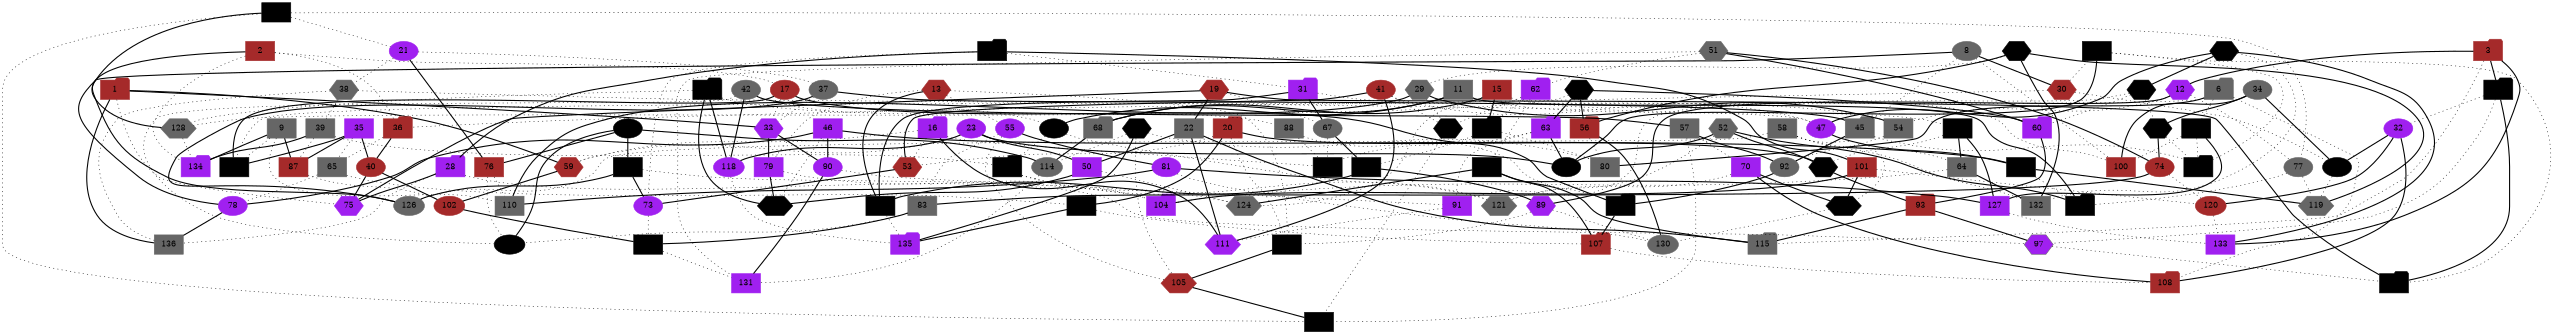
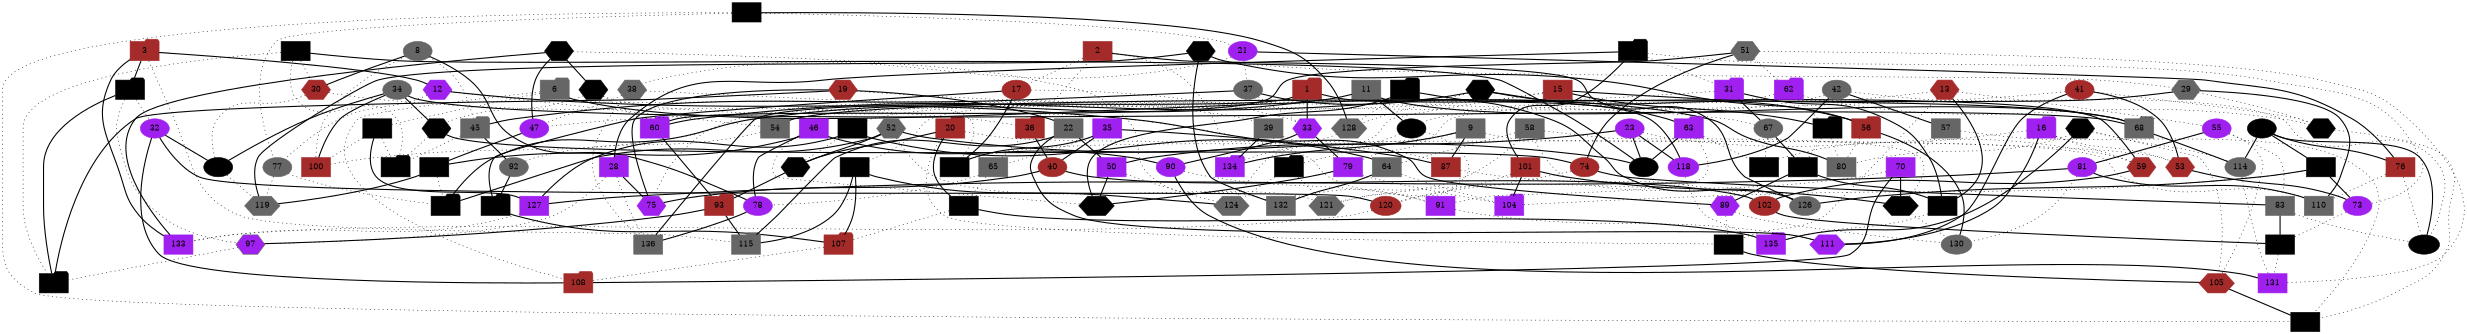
none -> (1180, 116)
(1289, 128) -> none
(1736, 148) -> none
